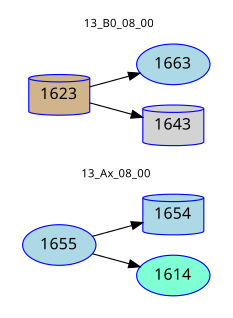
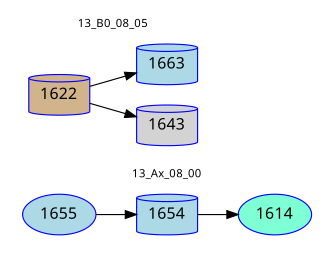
(119, 24) -> (113, 24)
(173, 64) -> (167, 64)
(59, 95) -> (59, 95)
(111, 259) -> (212, 215)
